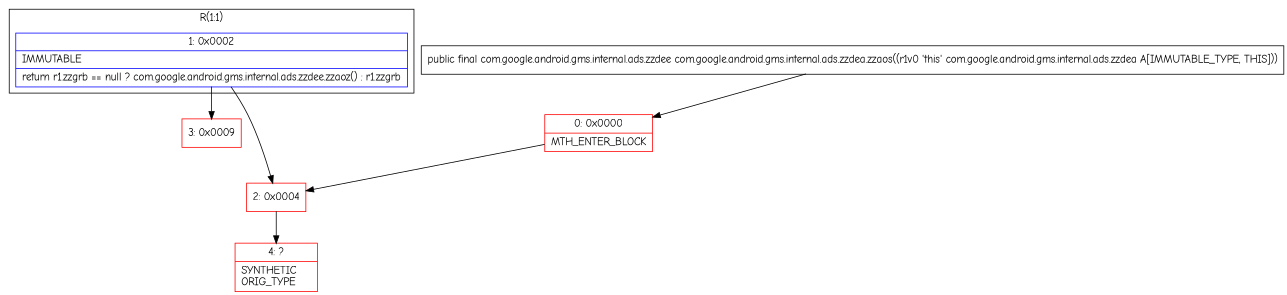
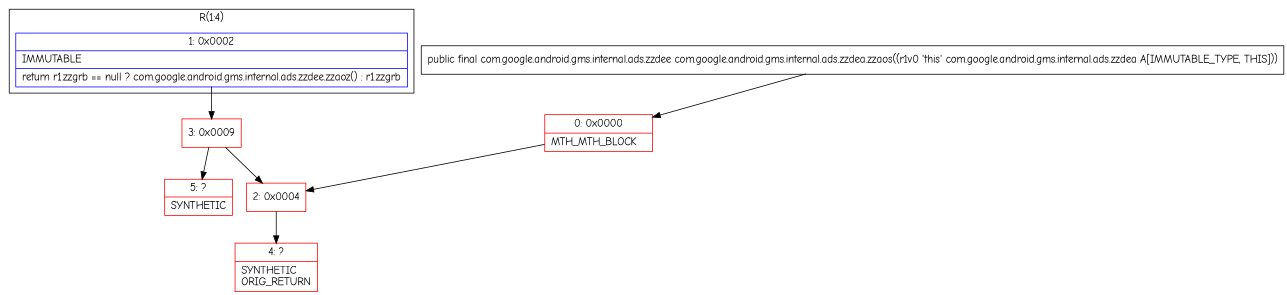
(212, 18) -> (212, 18)
(255, 130) -> (241, 162)
(599, 142) -> (594, 142)
none -> (199, 197)
(269, 282) -> (276, 282)
